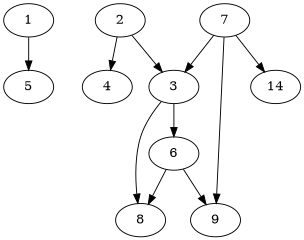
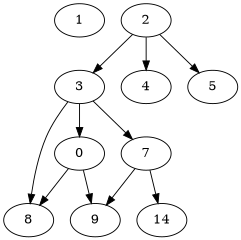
(29, 49) -> (176, 50)
(202, 50) -> (109, 117)
(174, 154) -> (80, 154)
